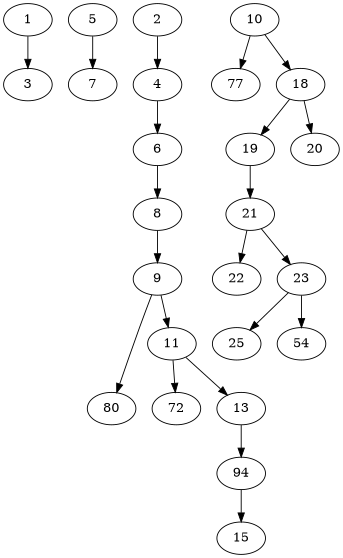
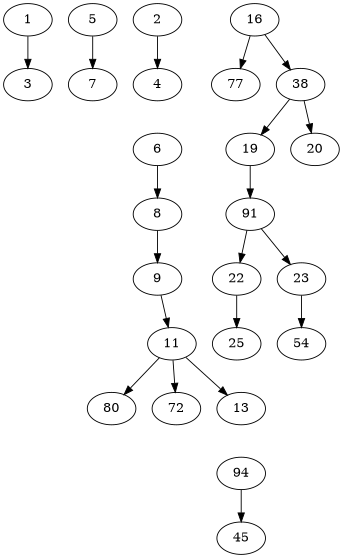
(255, 20) -> (255, 20)
(301, 85) -> (301, 85)
(157, 113) -> none
(250, 214) -> (250, 214)
(272, 308) -> (237, 307)
(135, 339) -> (145, 373)
(241, 437) -> none
(241, 538) -> (241, 538)
